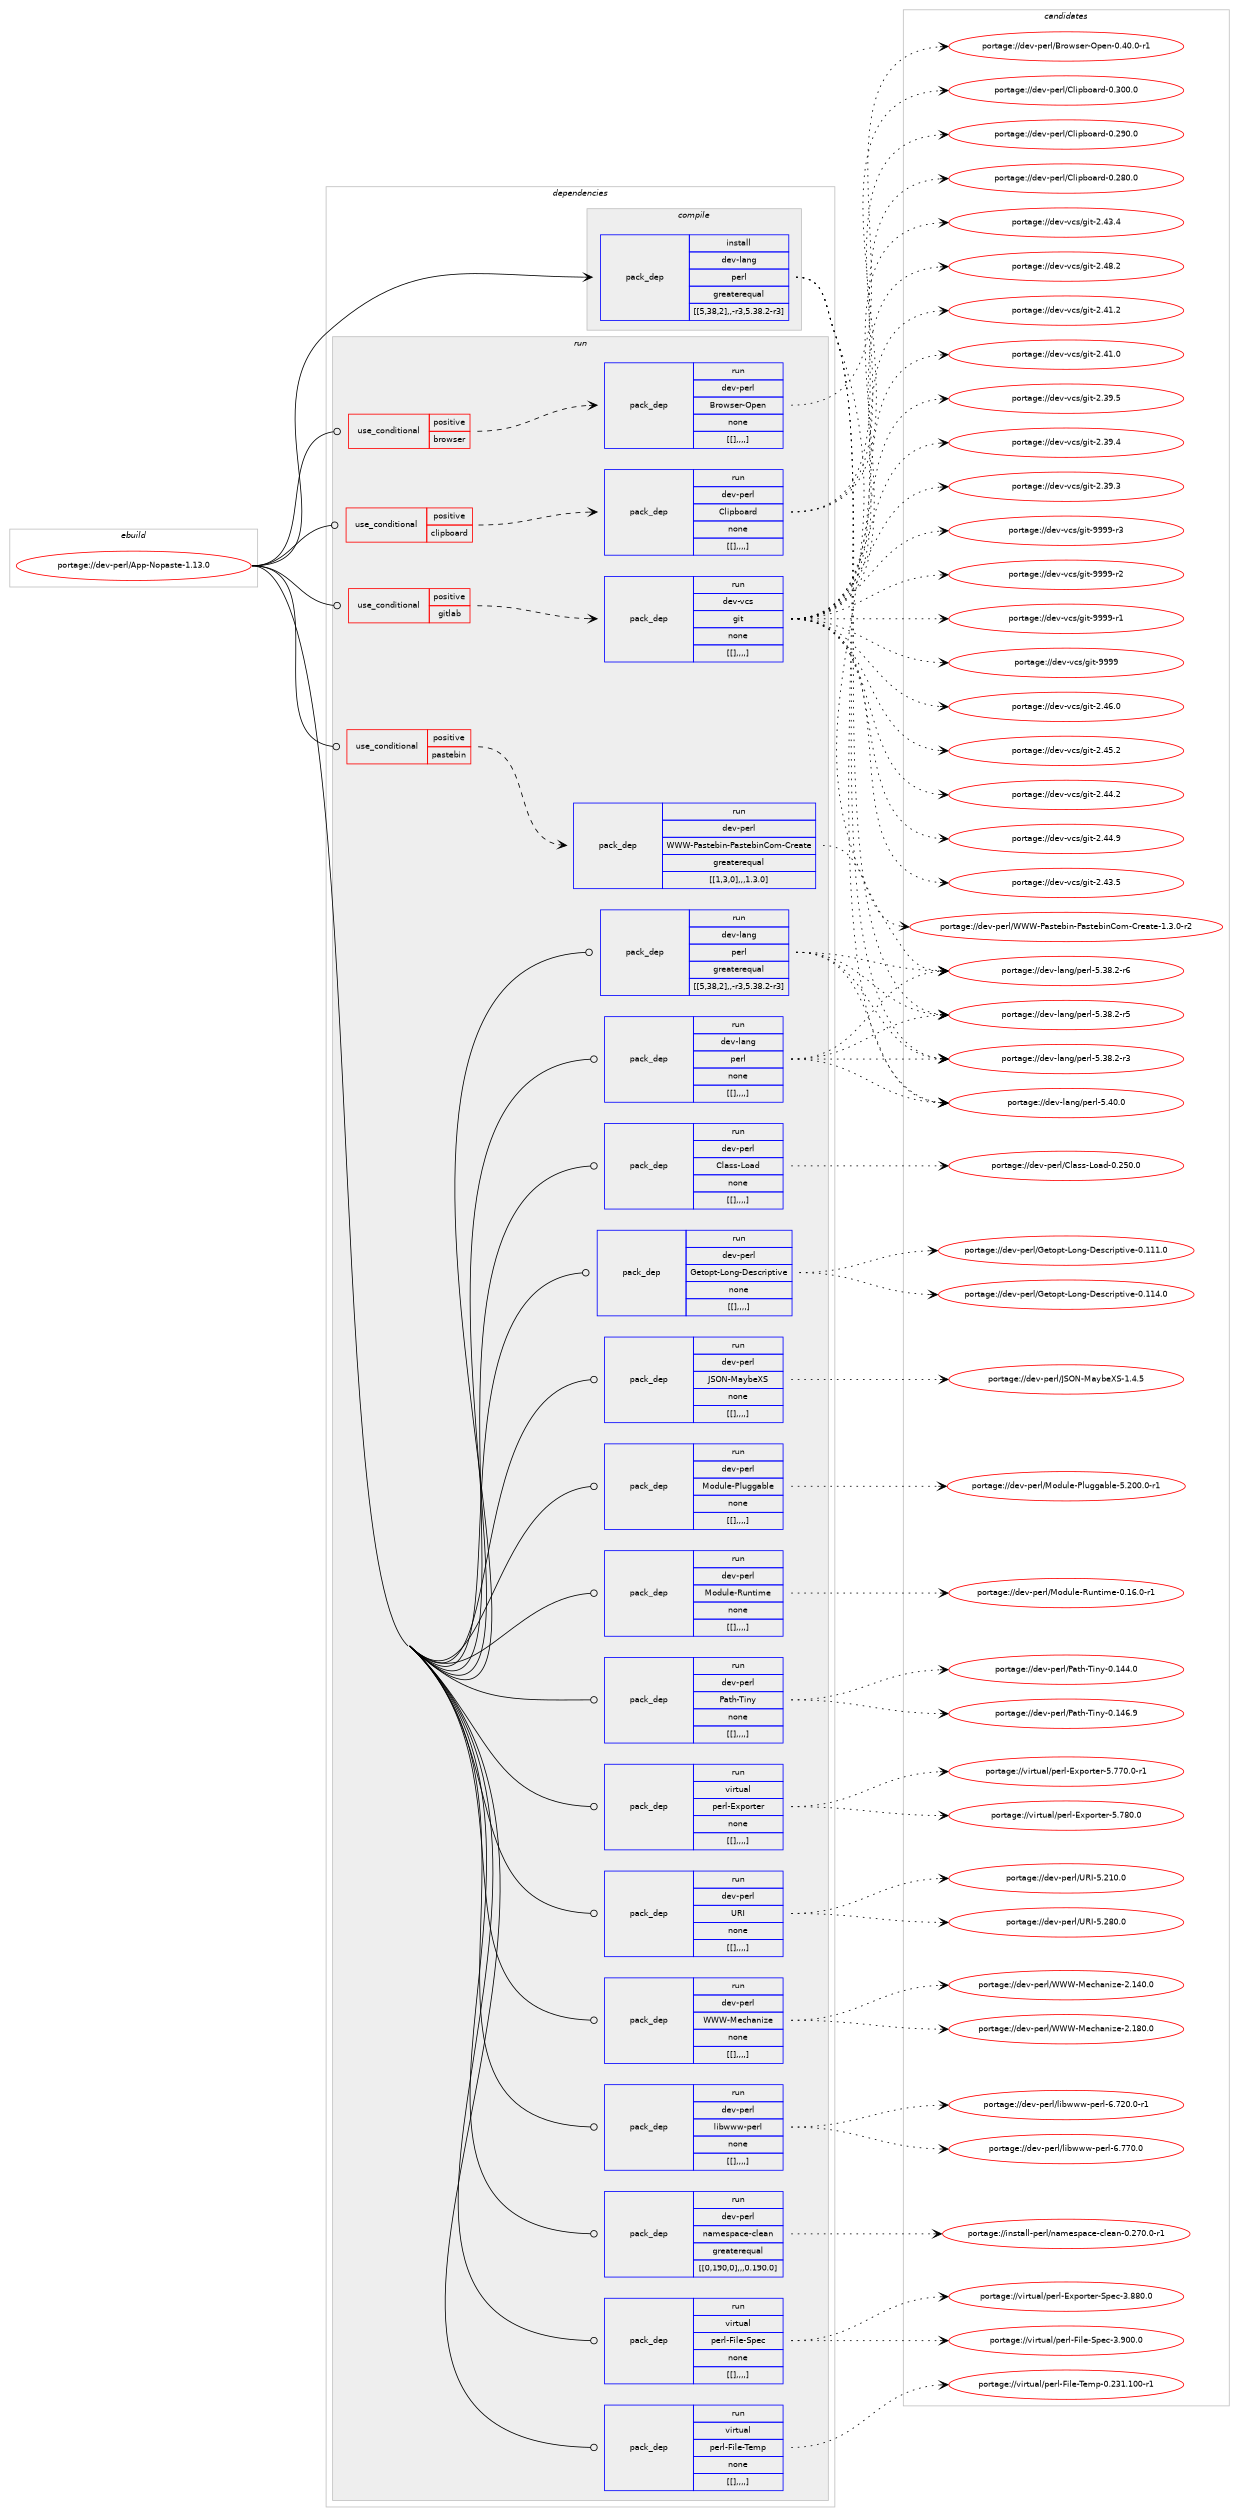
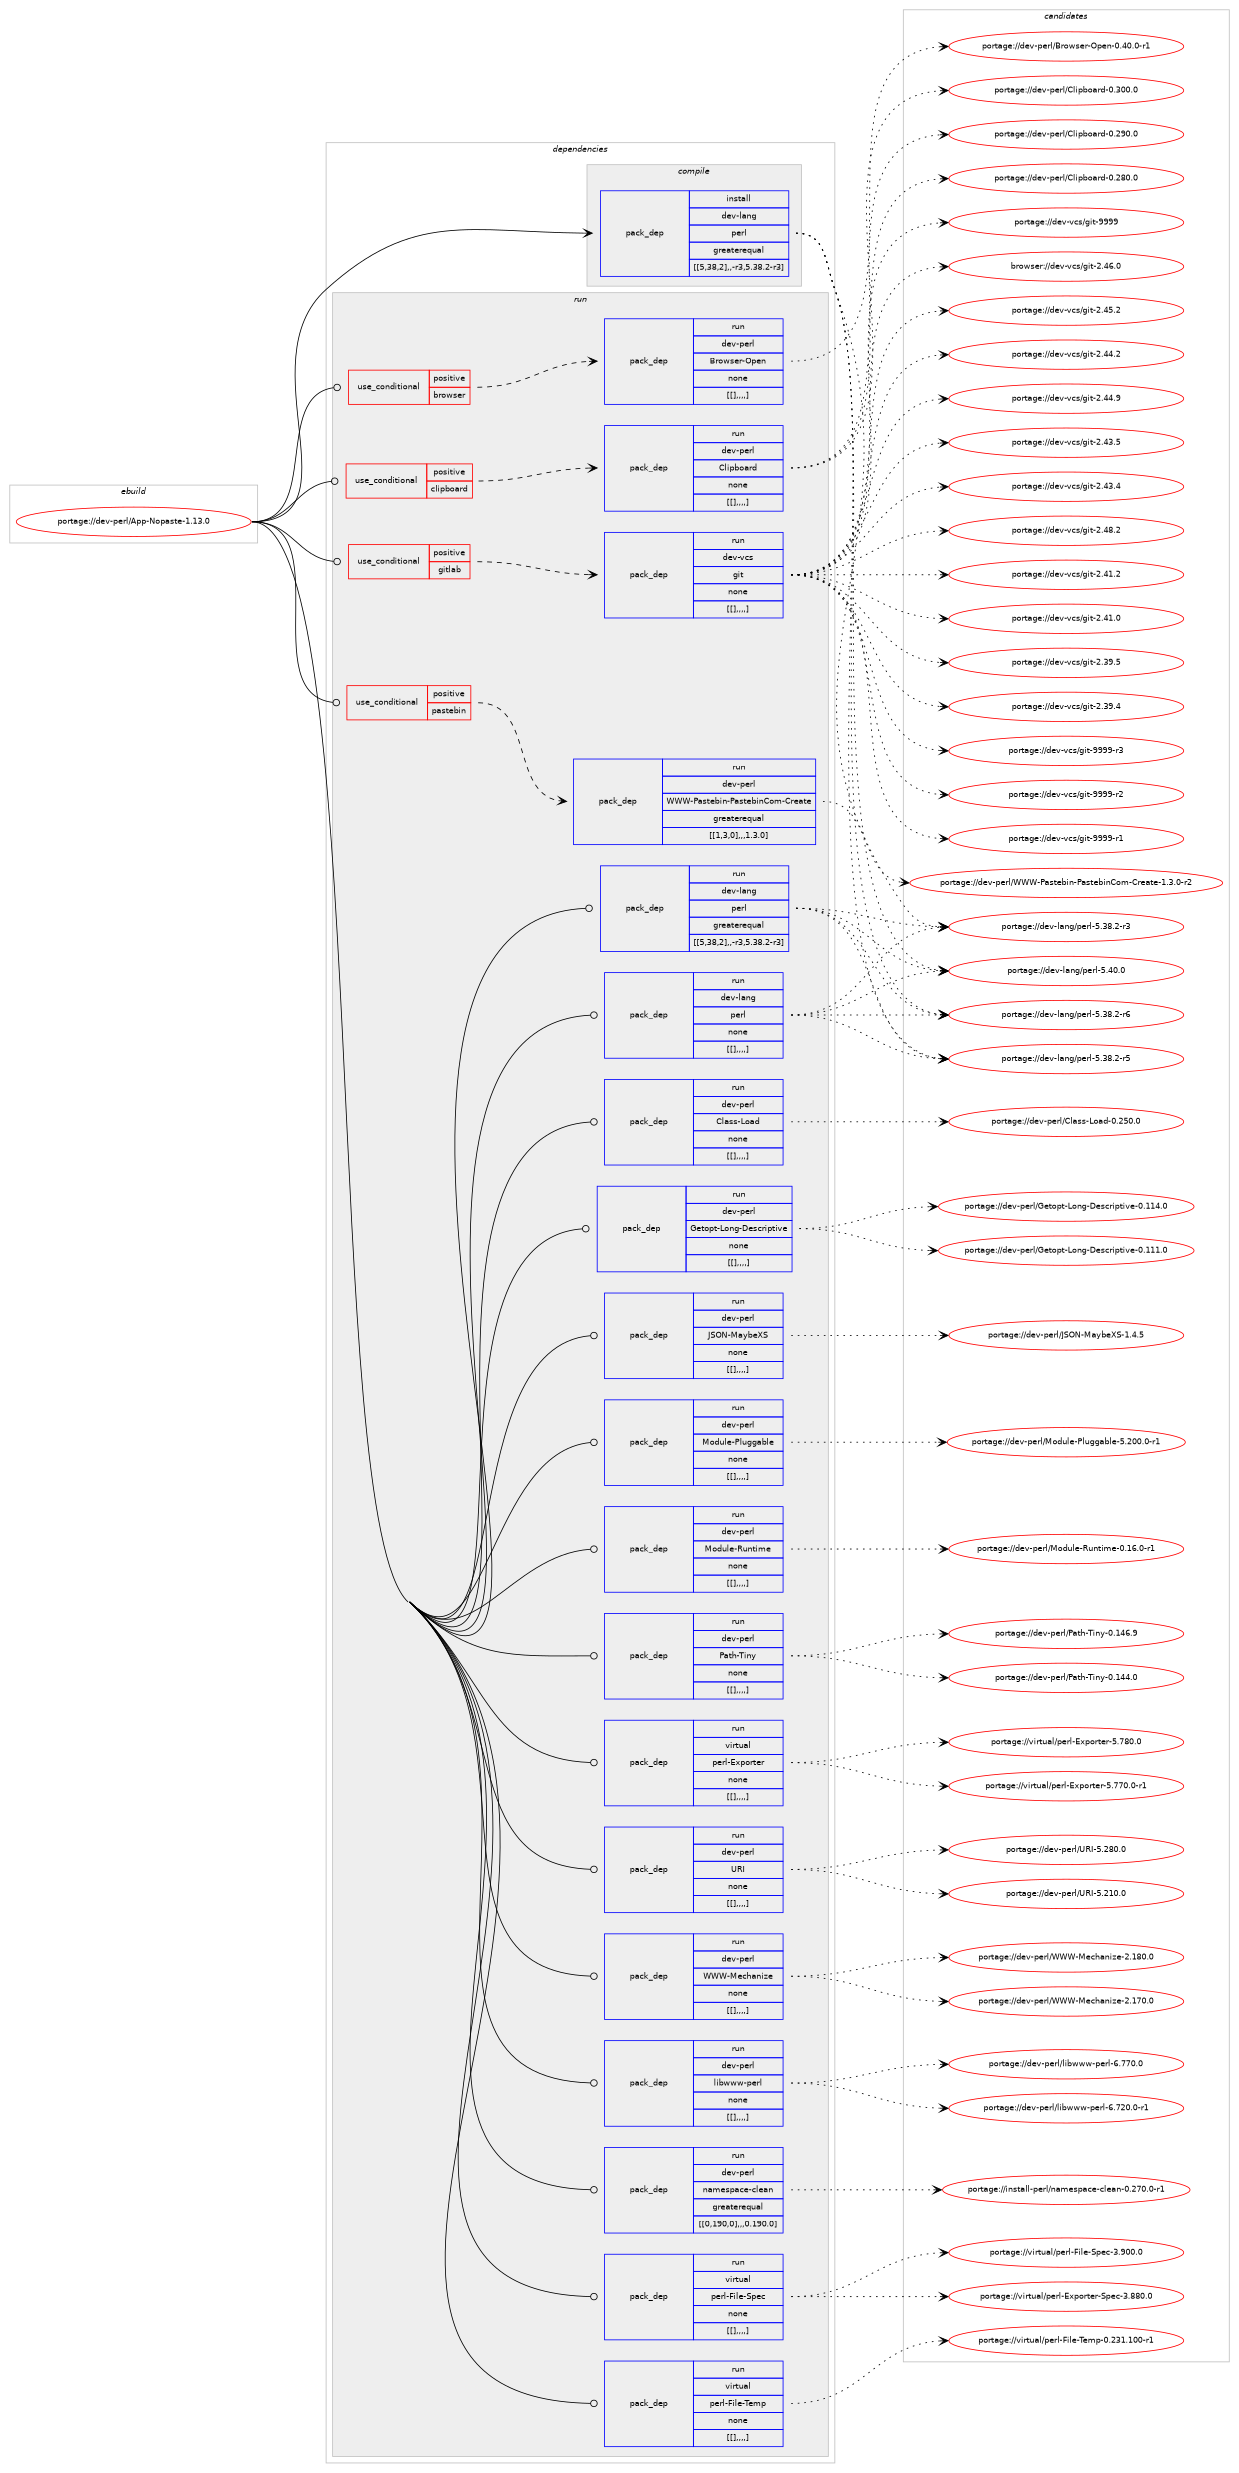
(1066, 487) -> none
(1066, 707) -> (1066, 267)
(1066, 1985) -> (1066, 2002)
